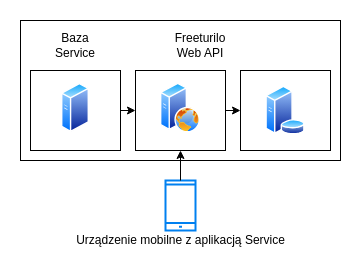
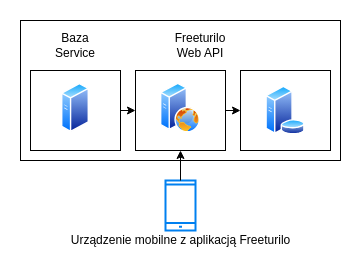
(181, 241) -> (181, 241)
